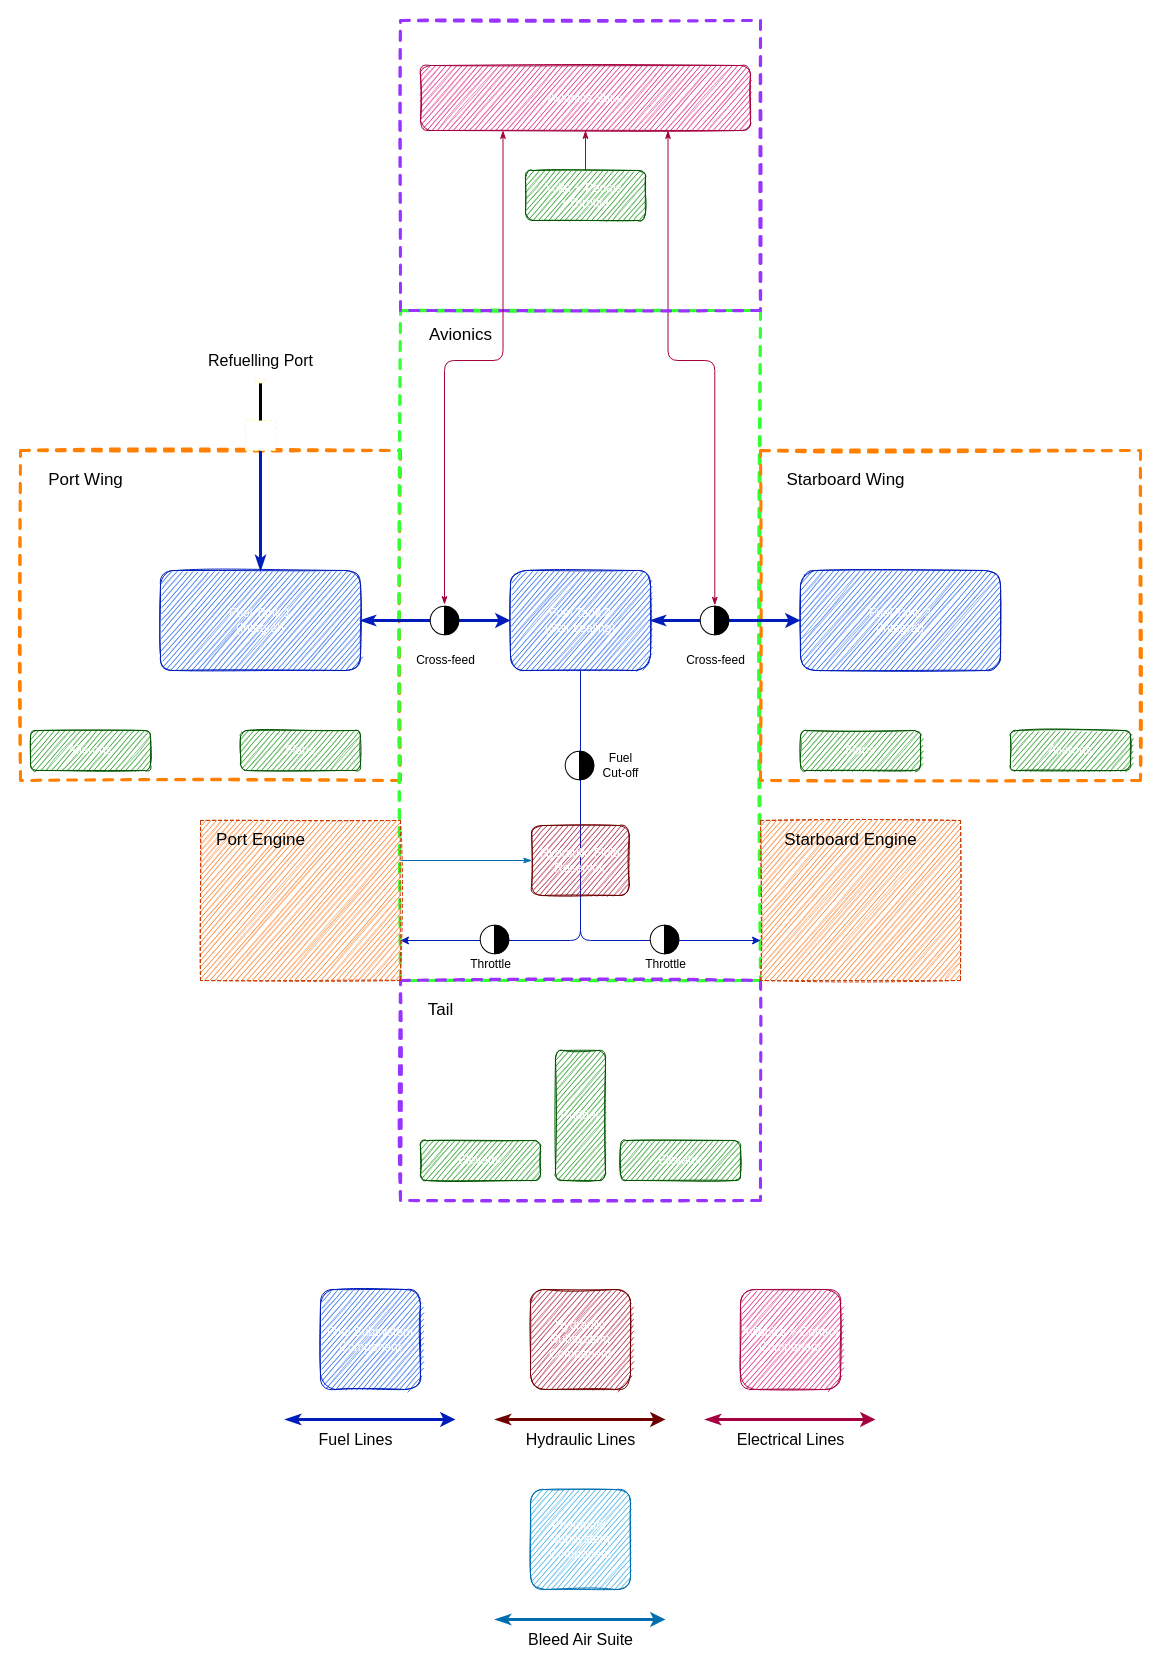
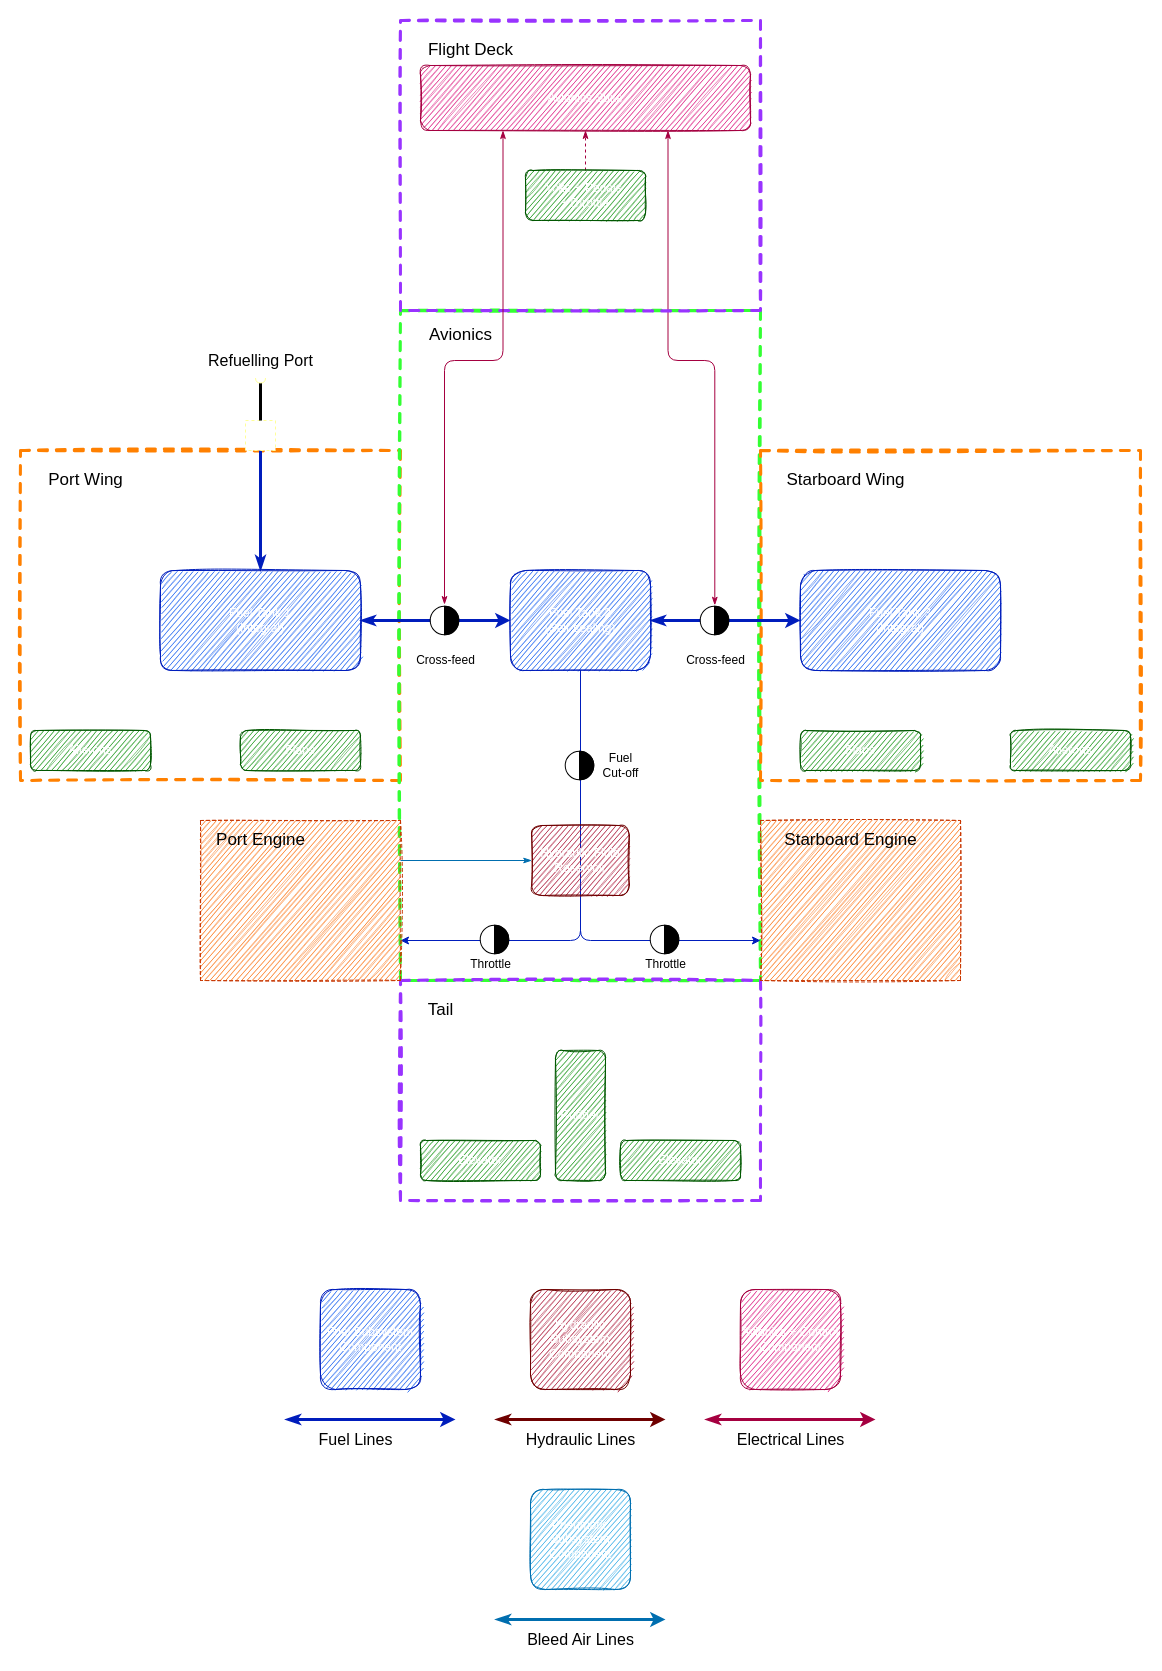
none -> (471, 51)
(586, 154) -> (586, 154)
(581, 1640) -> (581, 1640)
